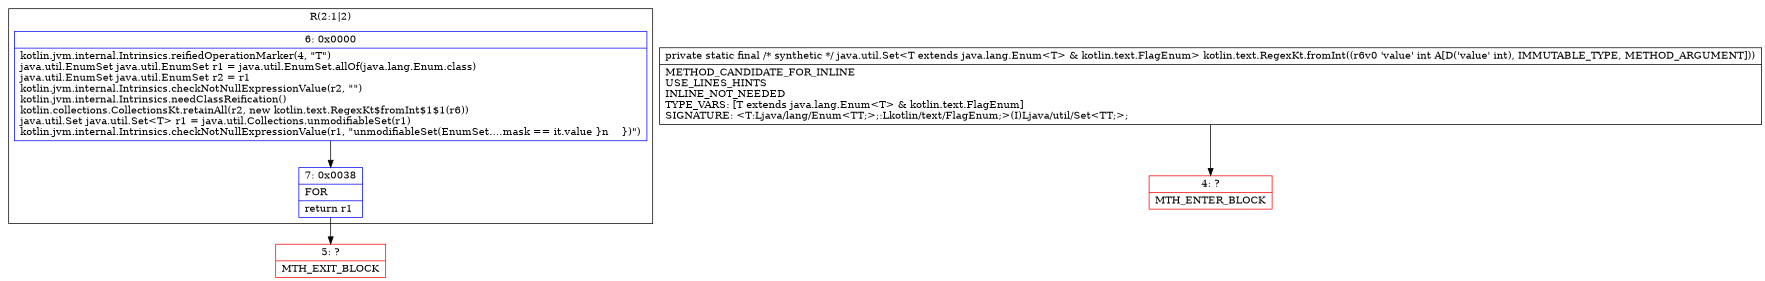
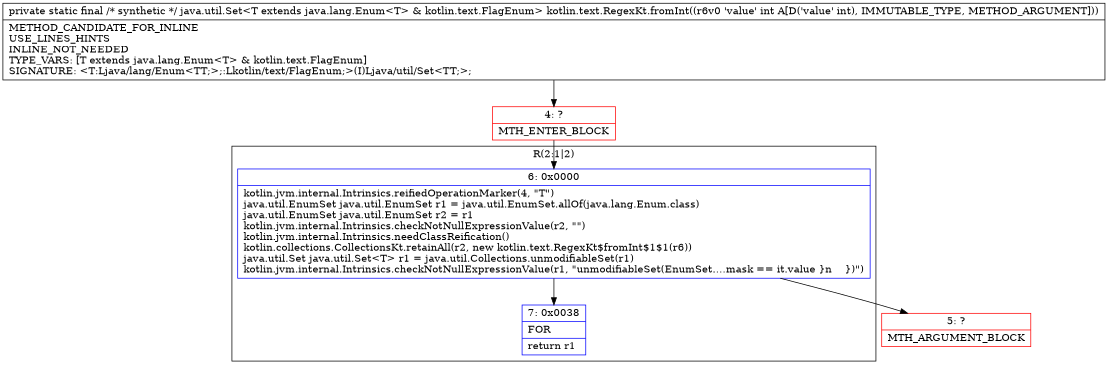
none -> (554, 151)
(331, 228) -> (841, 294)
(331, 269) -> (956, 338)
